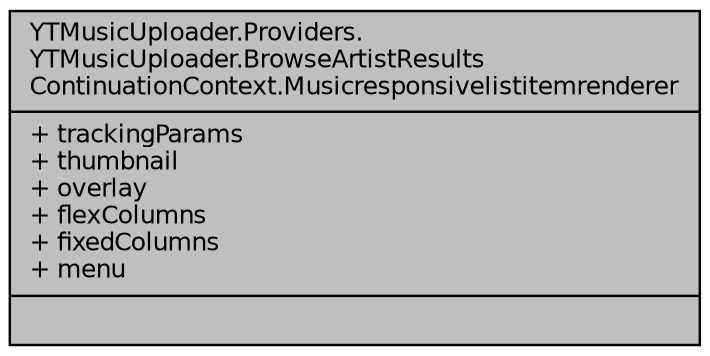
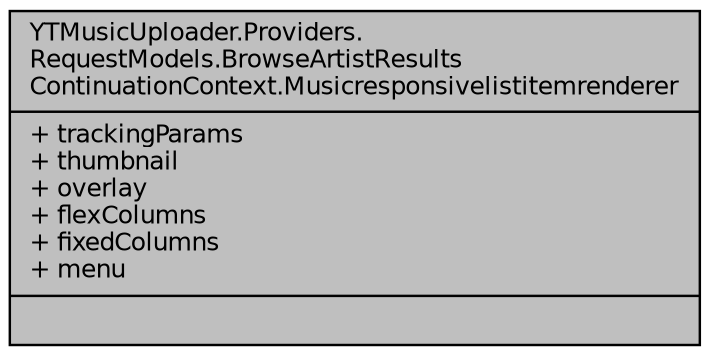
(258, 60) -> (247, 60)
